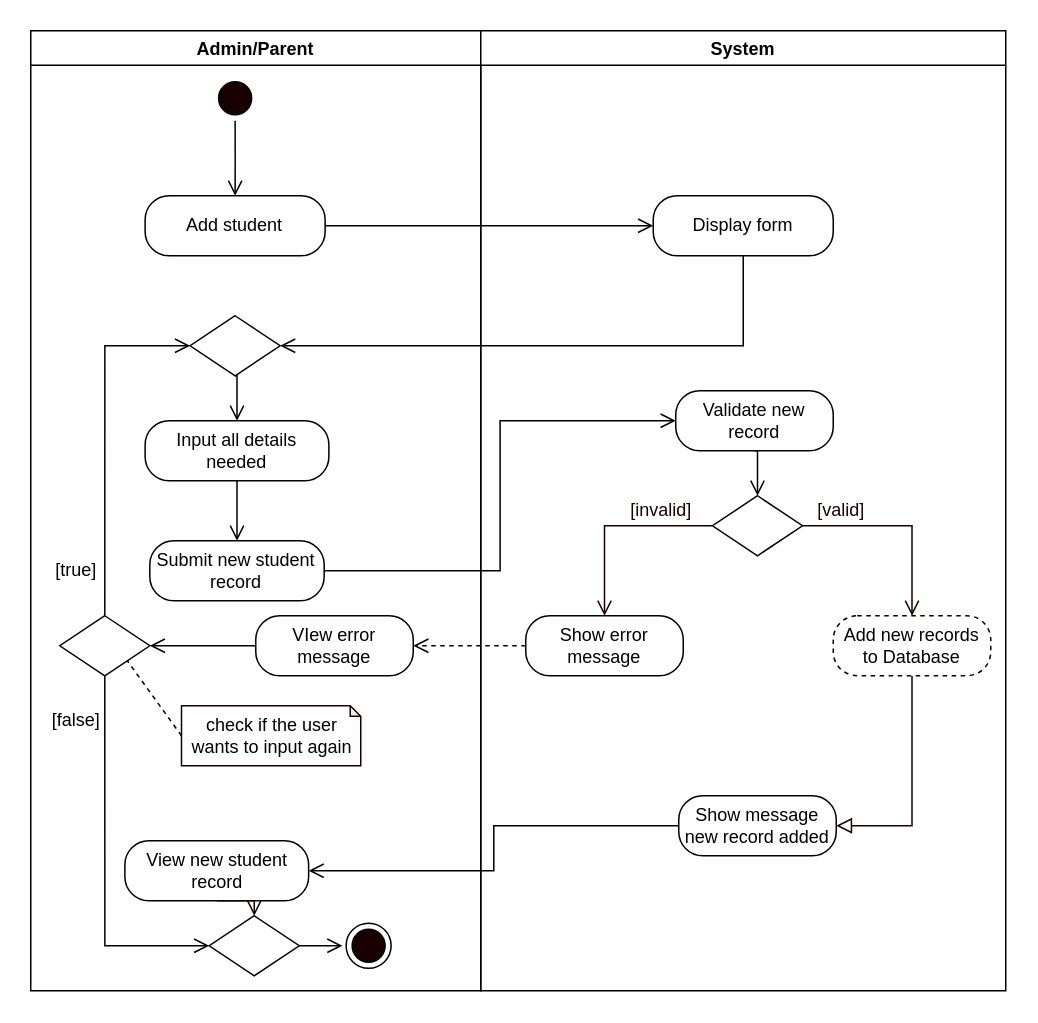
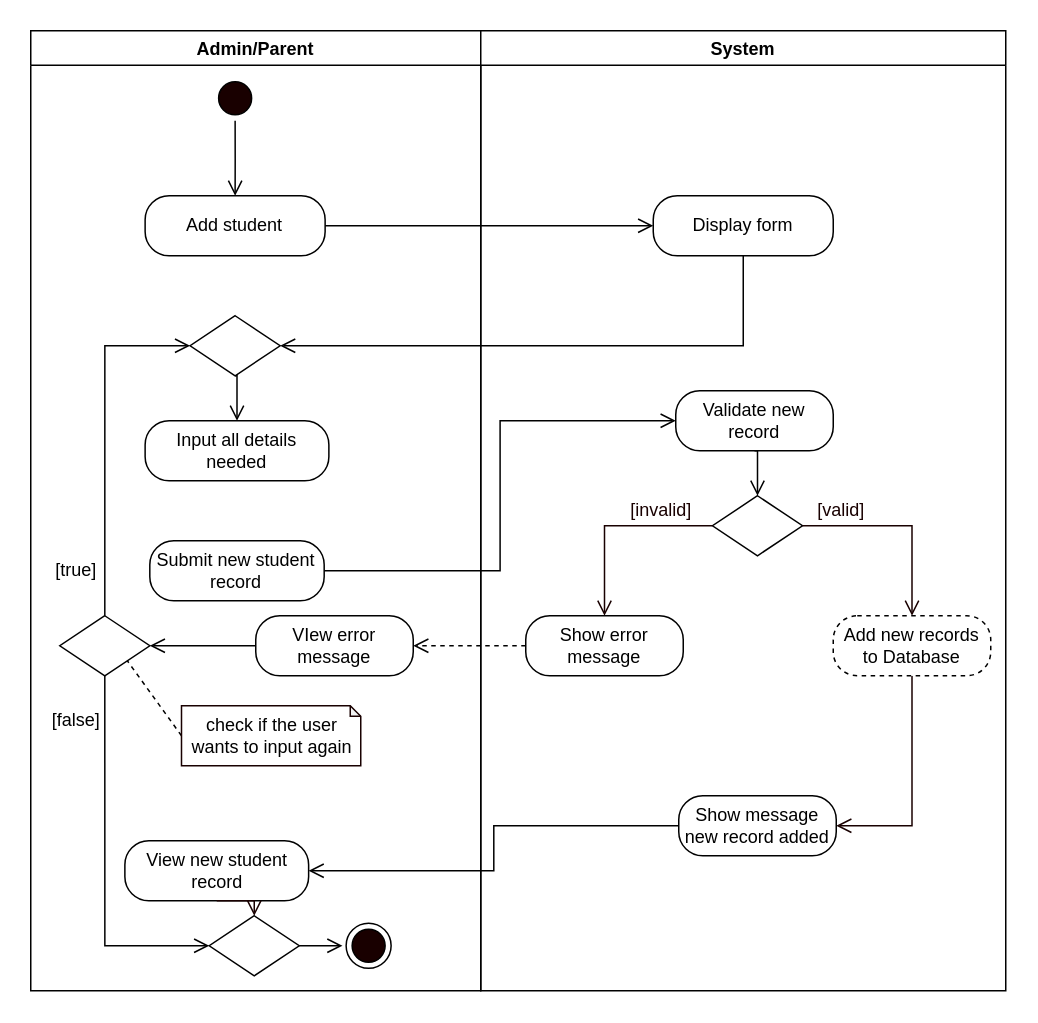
(237, 509) -> none
(852, 826) -> (847, 826)
